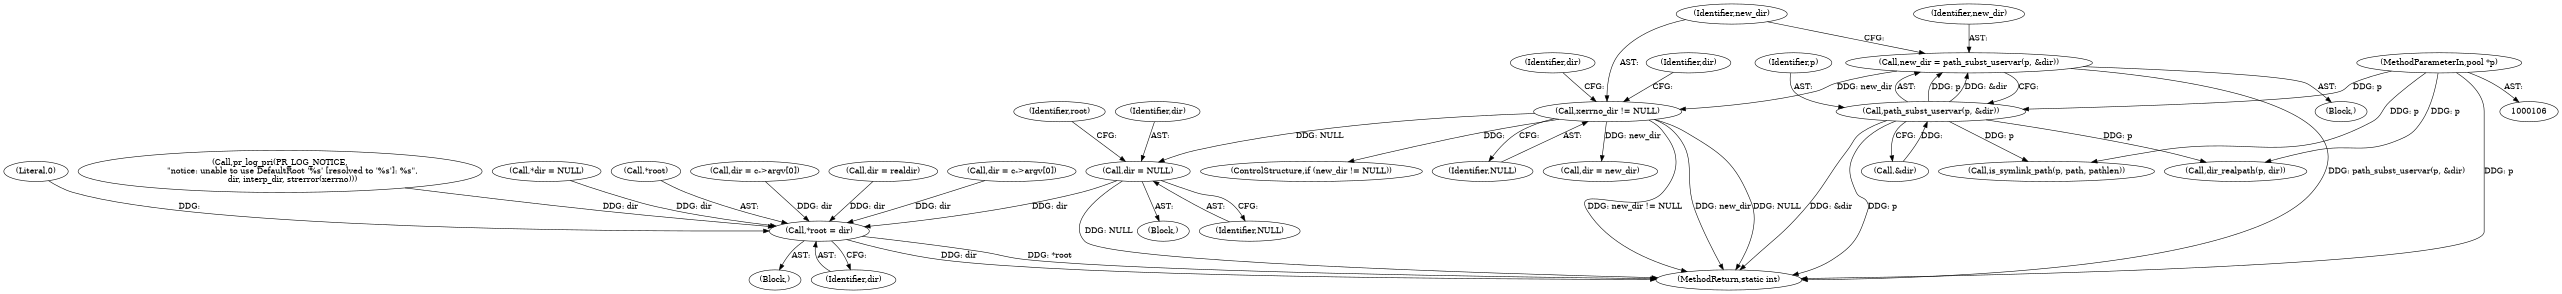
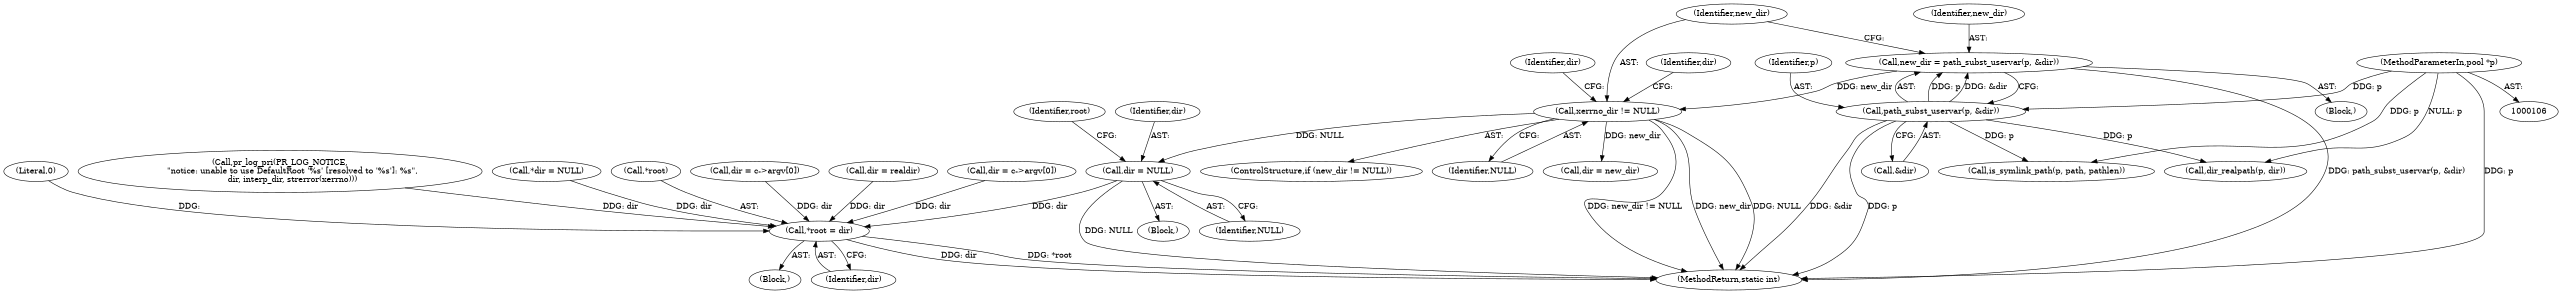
(2445, 112) -> (2445, 112)
(1495, 136) -> (1495, 136)
(1933, 136) -> (1933, 136)
